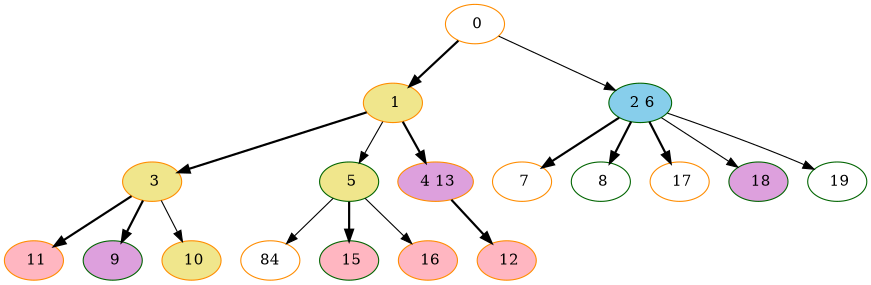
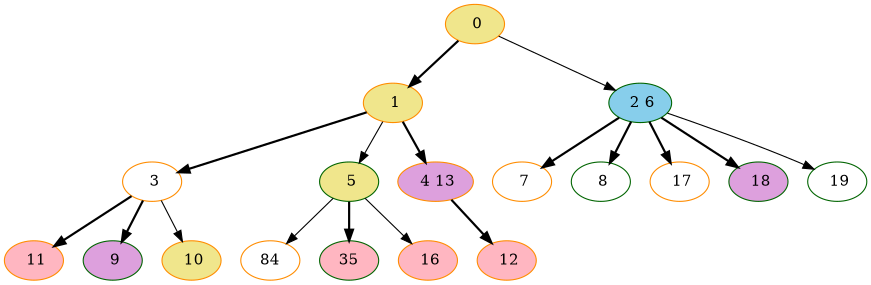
(475, 24) -> (475, 24)
(695, 139) -> (695, 139)
(152, 182) -> (152, 182)
(349, 260) -> (349, 260)
